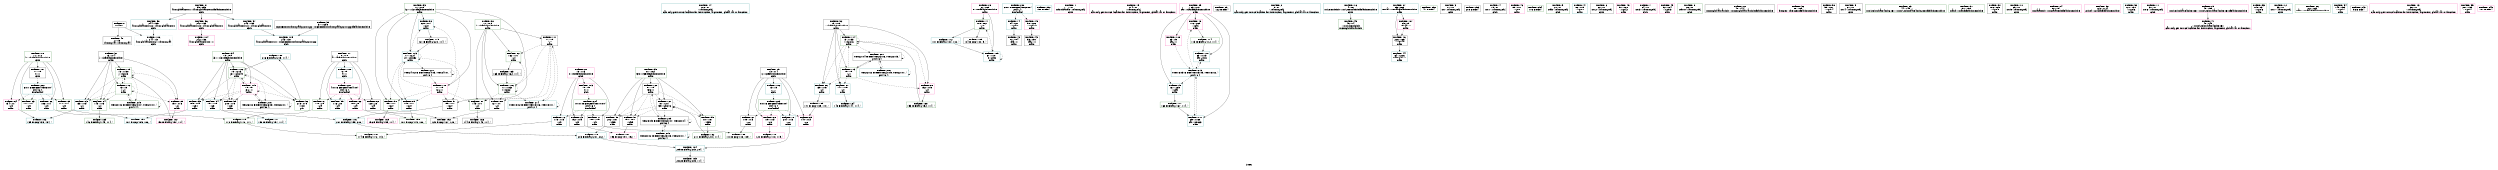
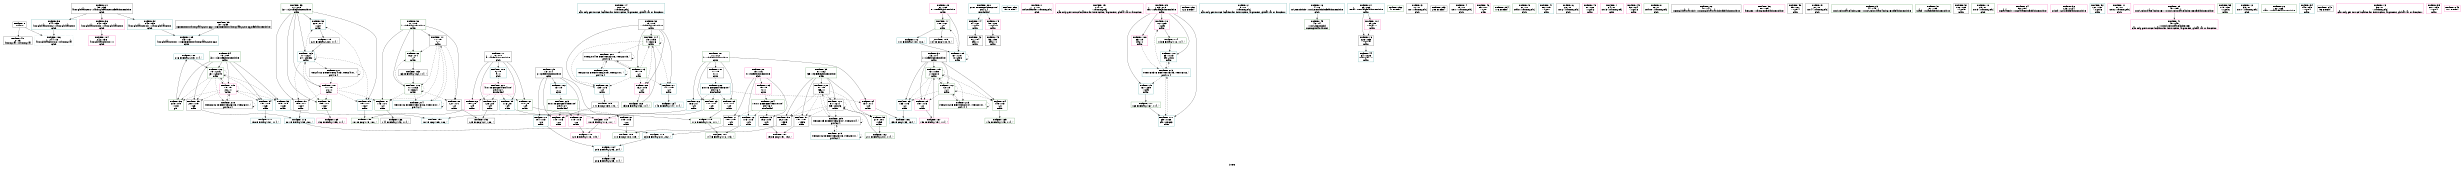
none -> (601, 121)
